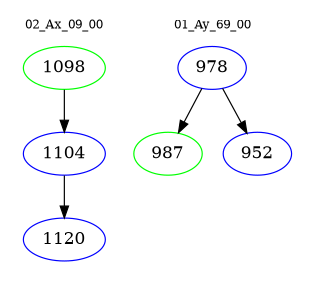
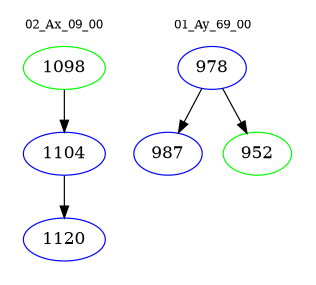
(168, 154) -> (168, 154)
(257, 154) -> (257, 154)
